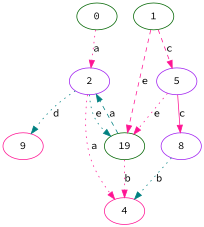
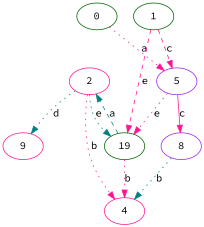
(94, 45) -> (134, 46)
(90, 81) -> (90, 81)
(94, 146) -> (94, 146)
